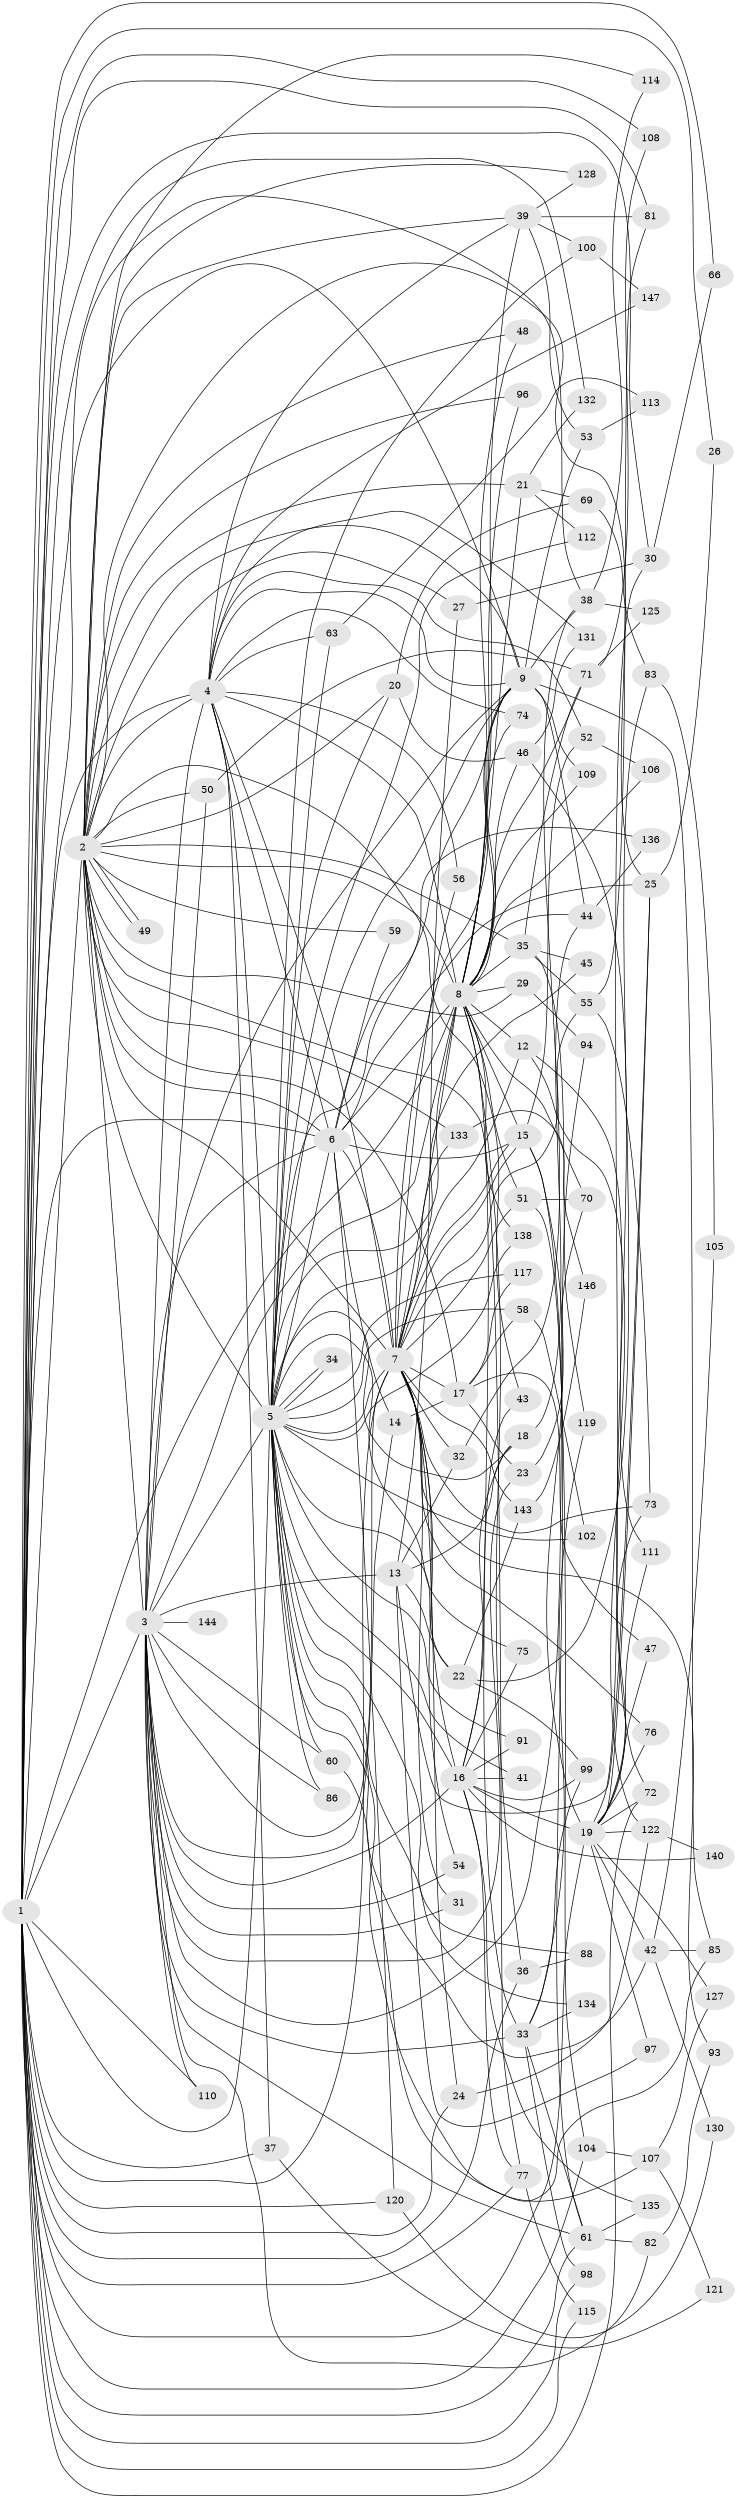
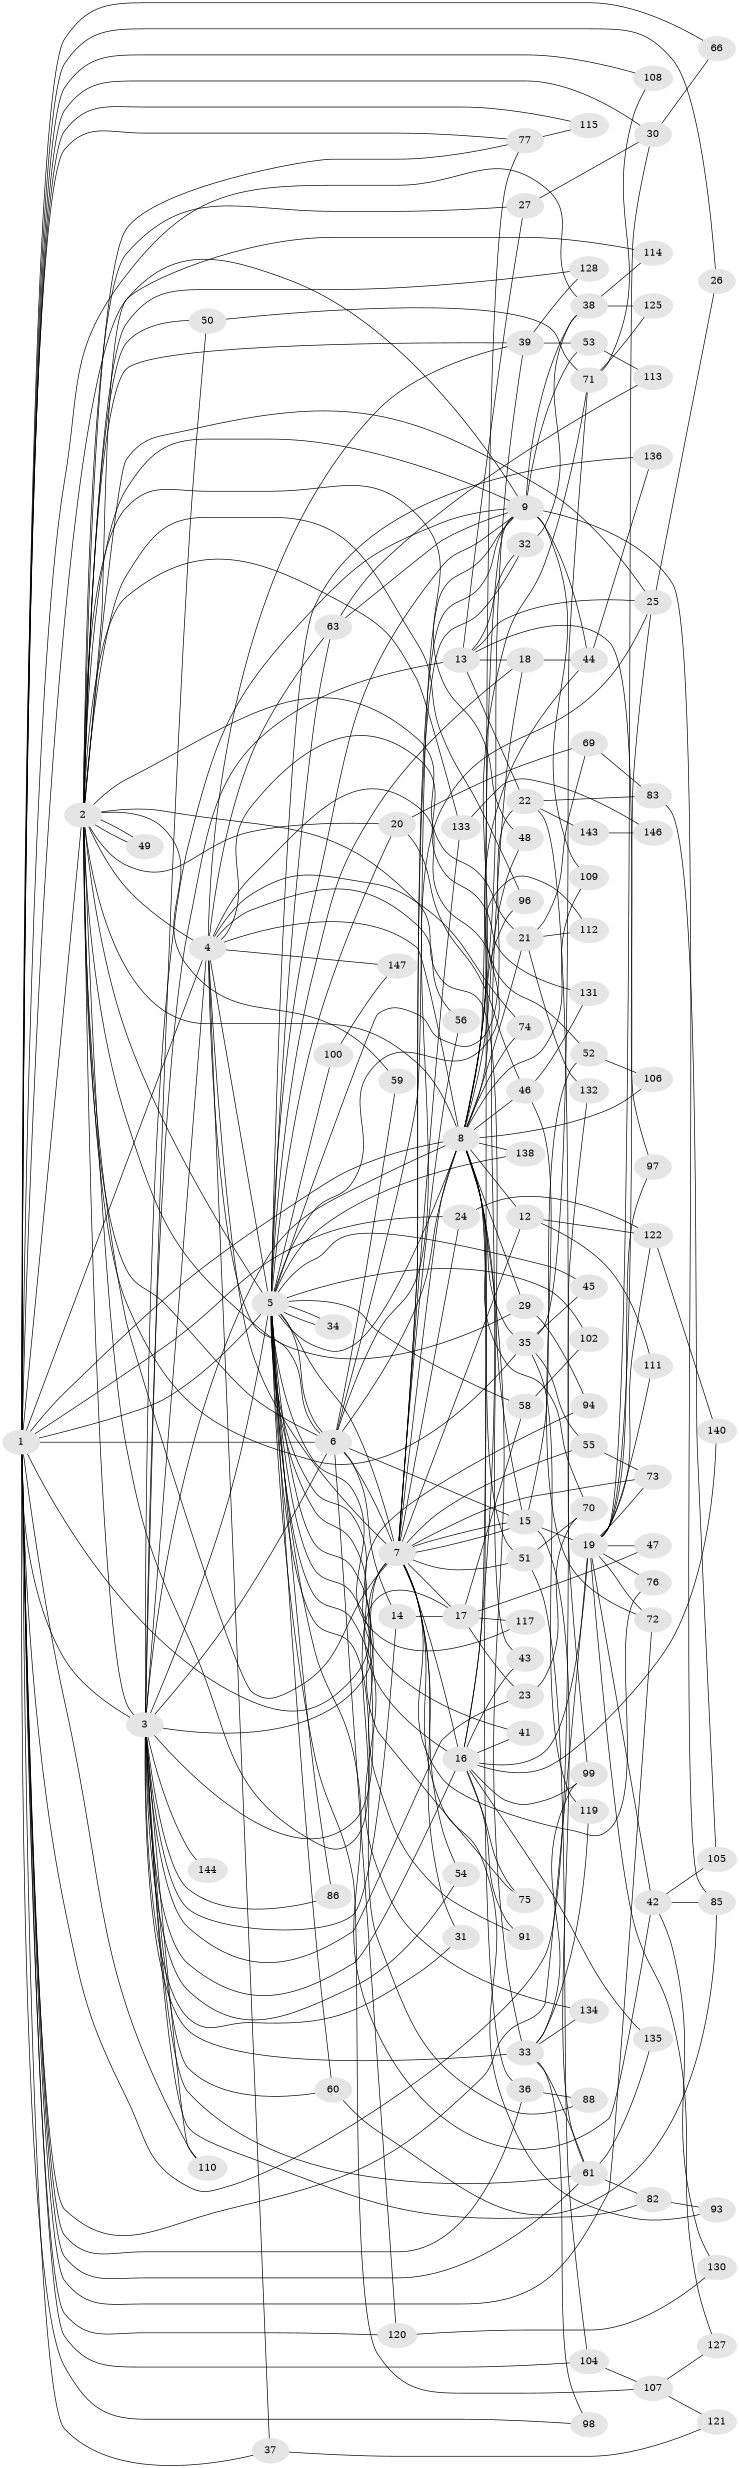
(651, 217) -> none
(550, 230) -> none
(355, 592) -> (421, 556)
(467, 1429) -> none
